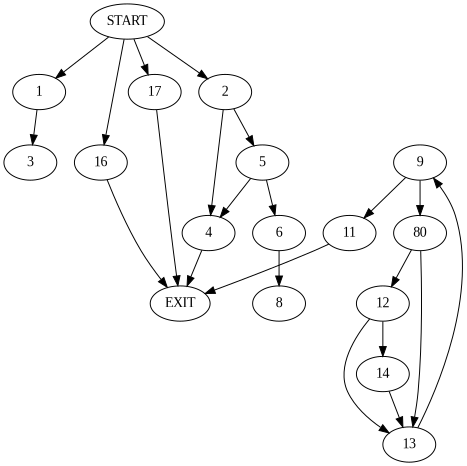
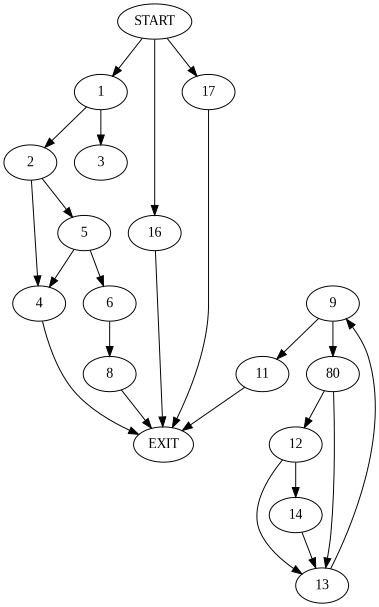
(174, 55) -> (69, 124)
none -> (133, 405)
